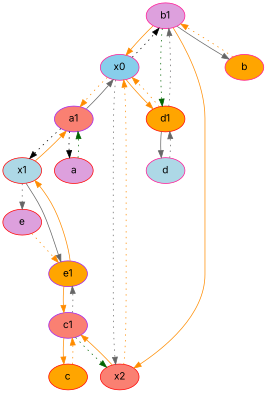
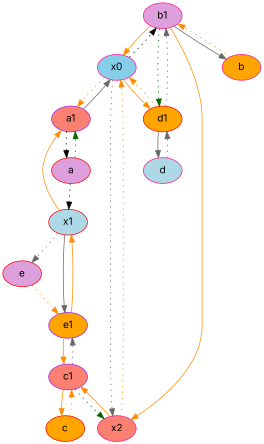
(48, 141) -> (70, 193)
(120, 377) -> (117, 429)
